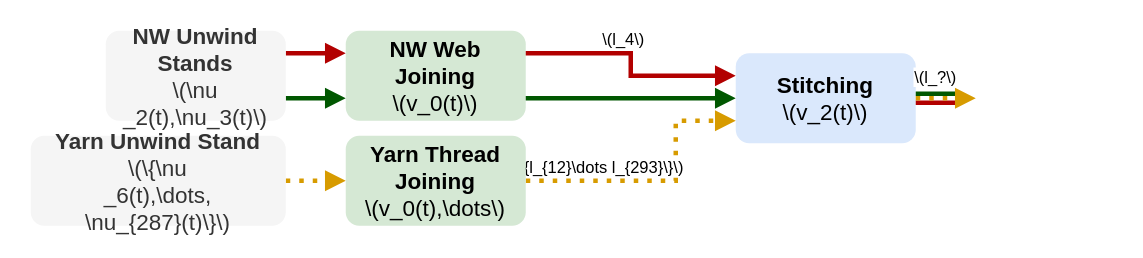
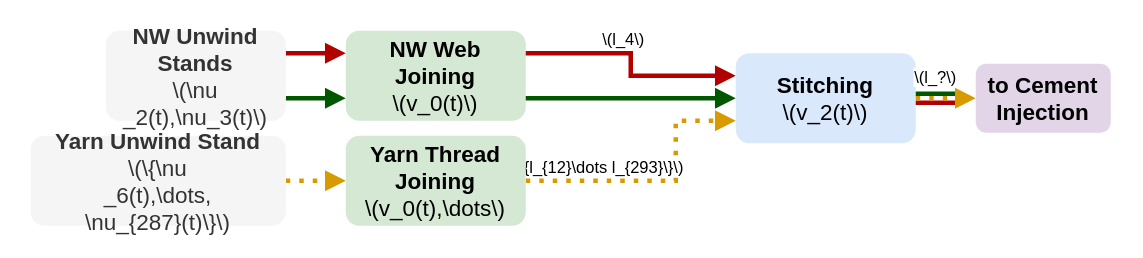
none -> (1043, 98)
